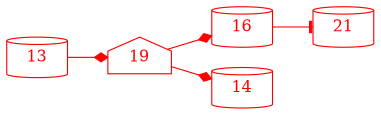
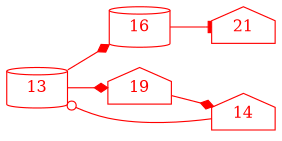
(343, 27) -> (243, 27)
(183, 45) -> (83, 61)
(242, 88) -> (243, 114)
none -> (143, 122)
